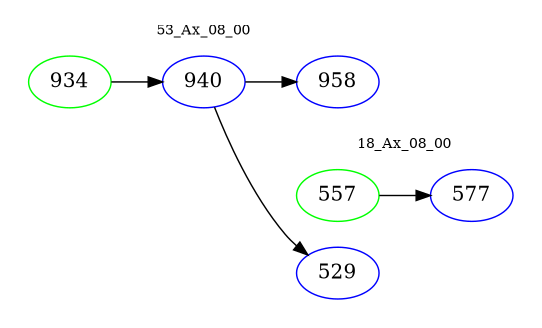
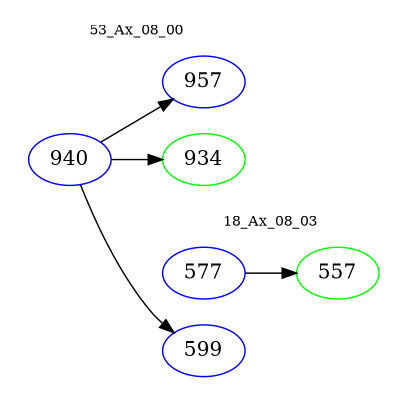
(130, 82) -> (130, 160)
(338, 82) -> (204, 82)
(405, 144) -> (271, 222)
(398, 196) -> (264, 273)
(338, 273) -> (204, 351)
